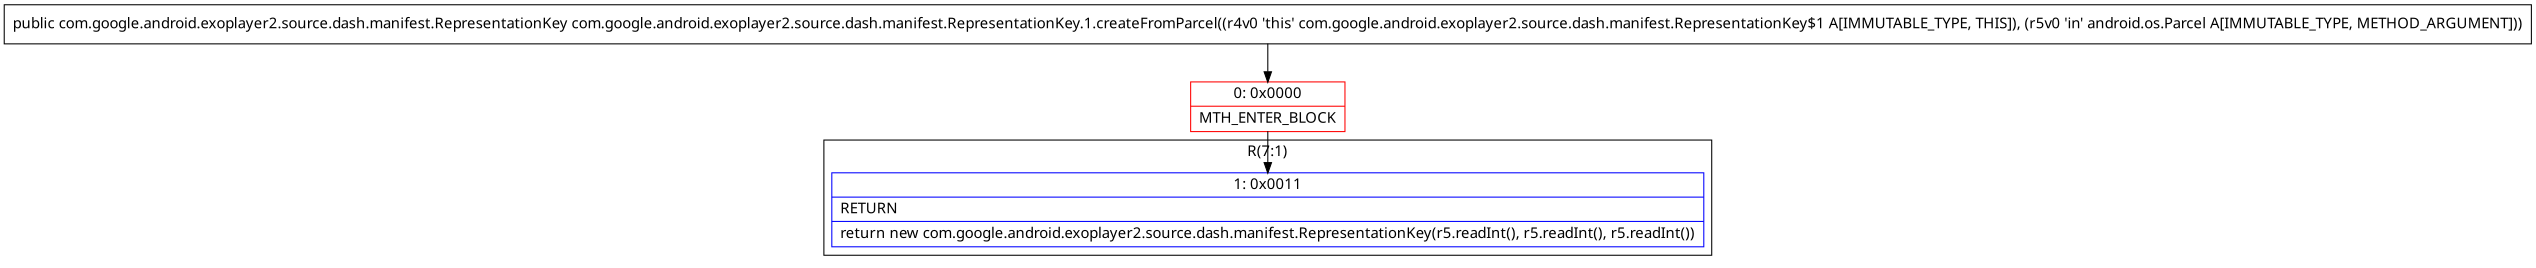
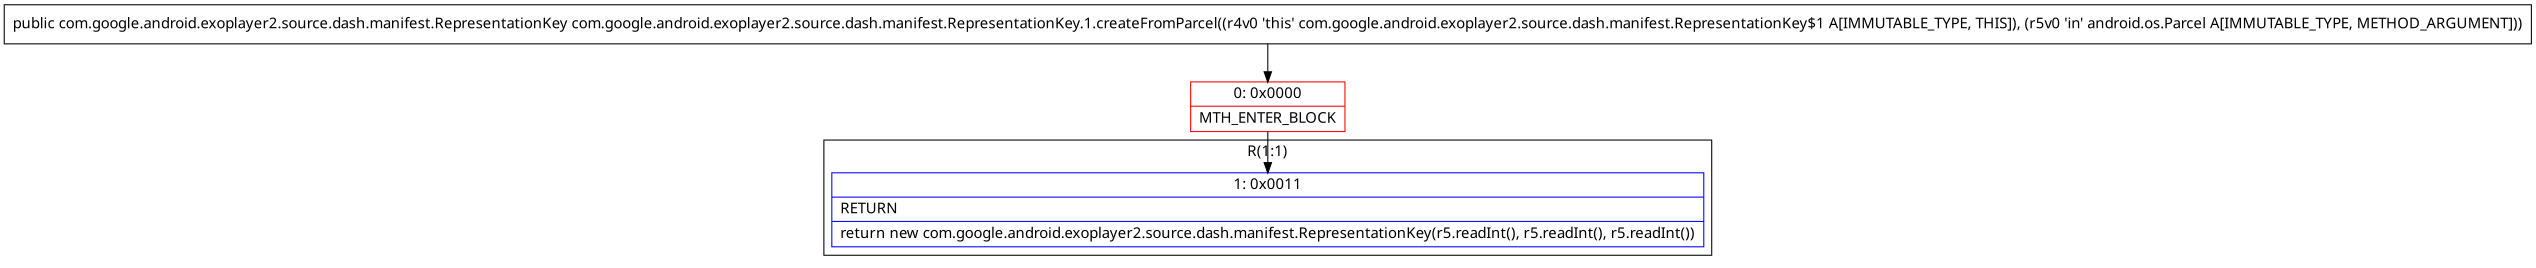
(1268, 152) -> (1268, 152)
